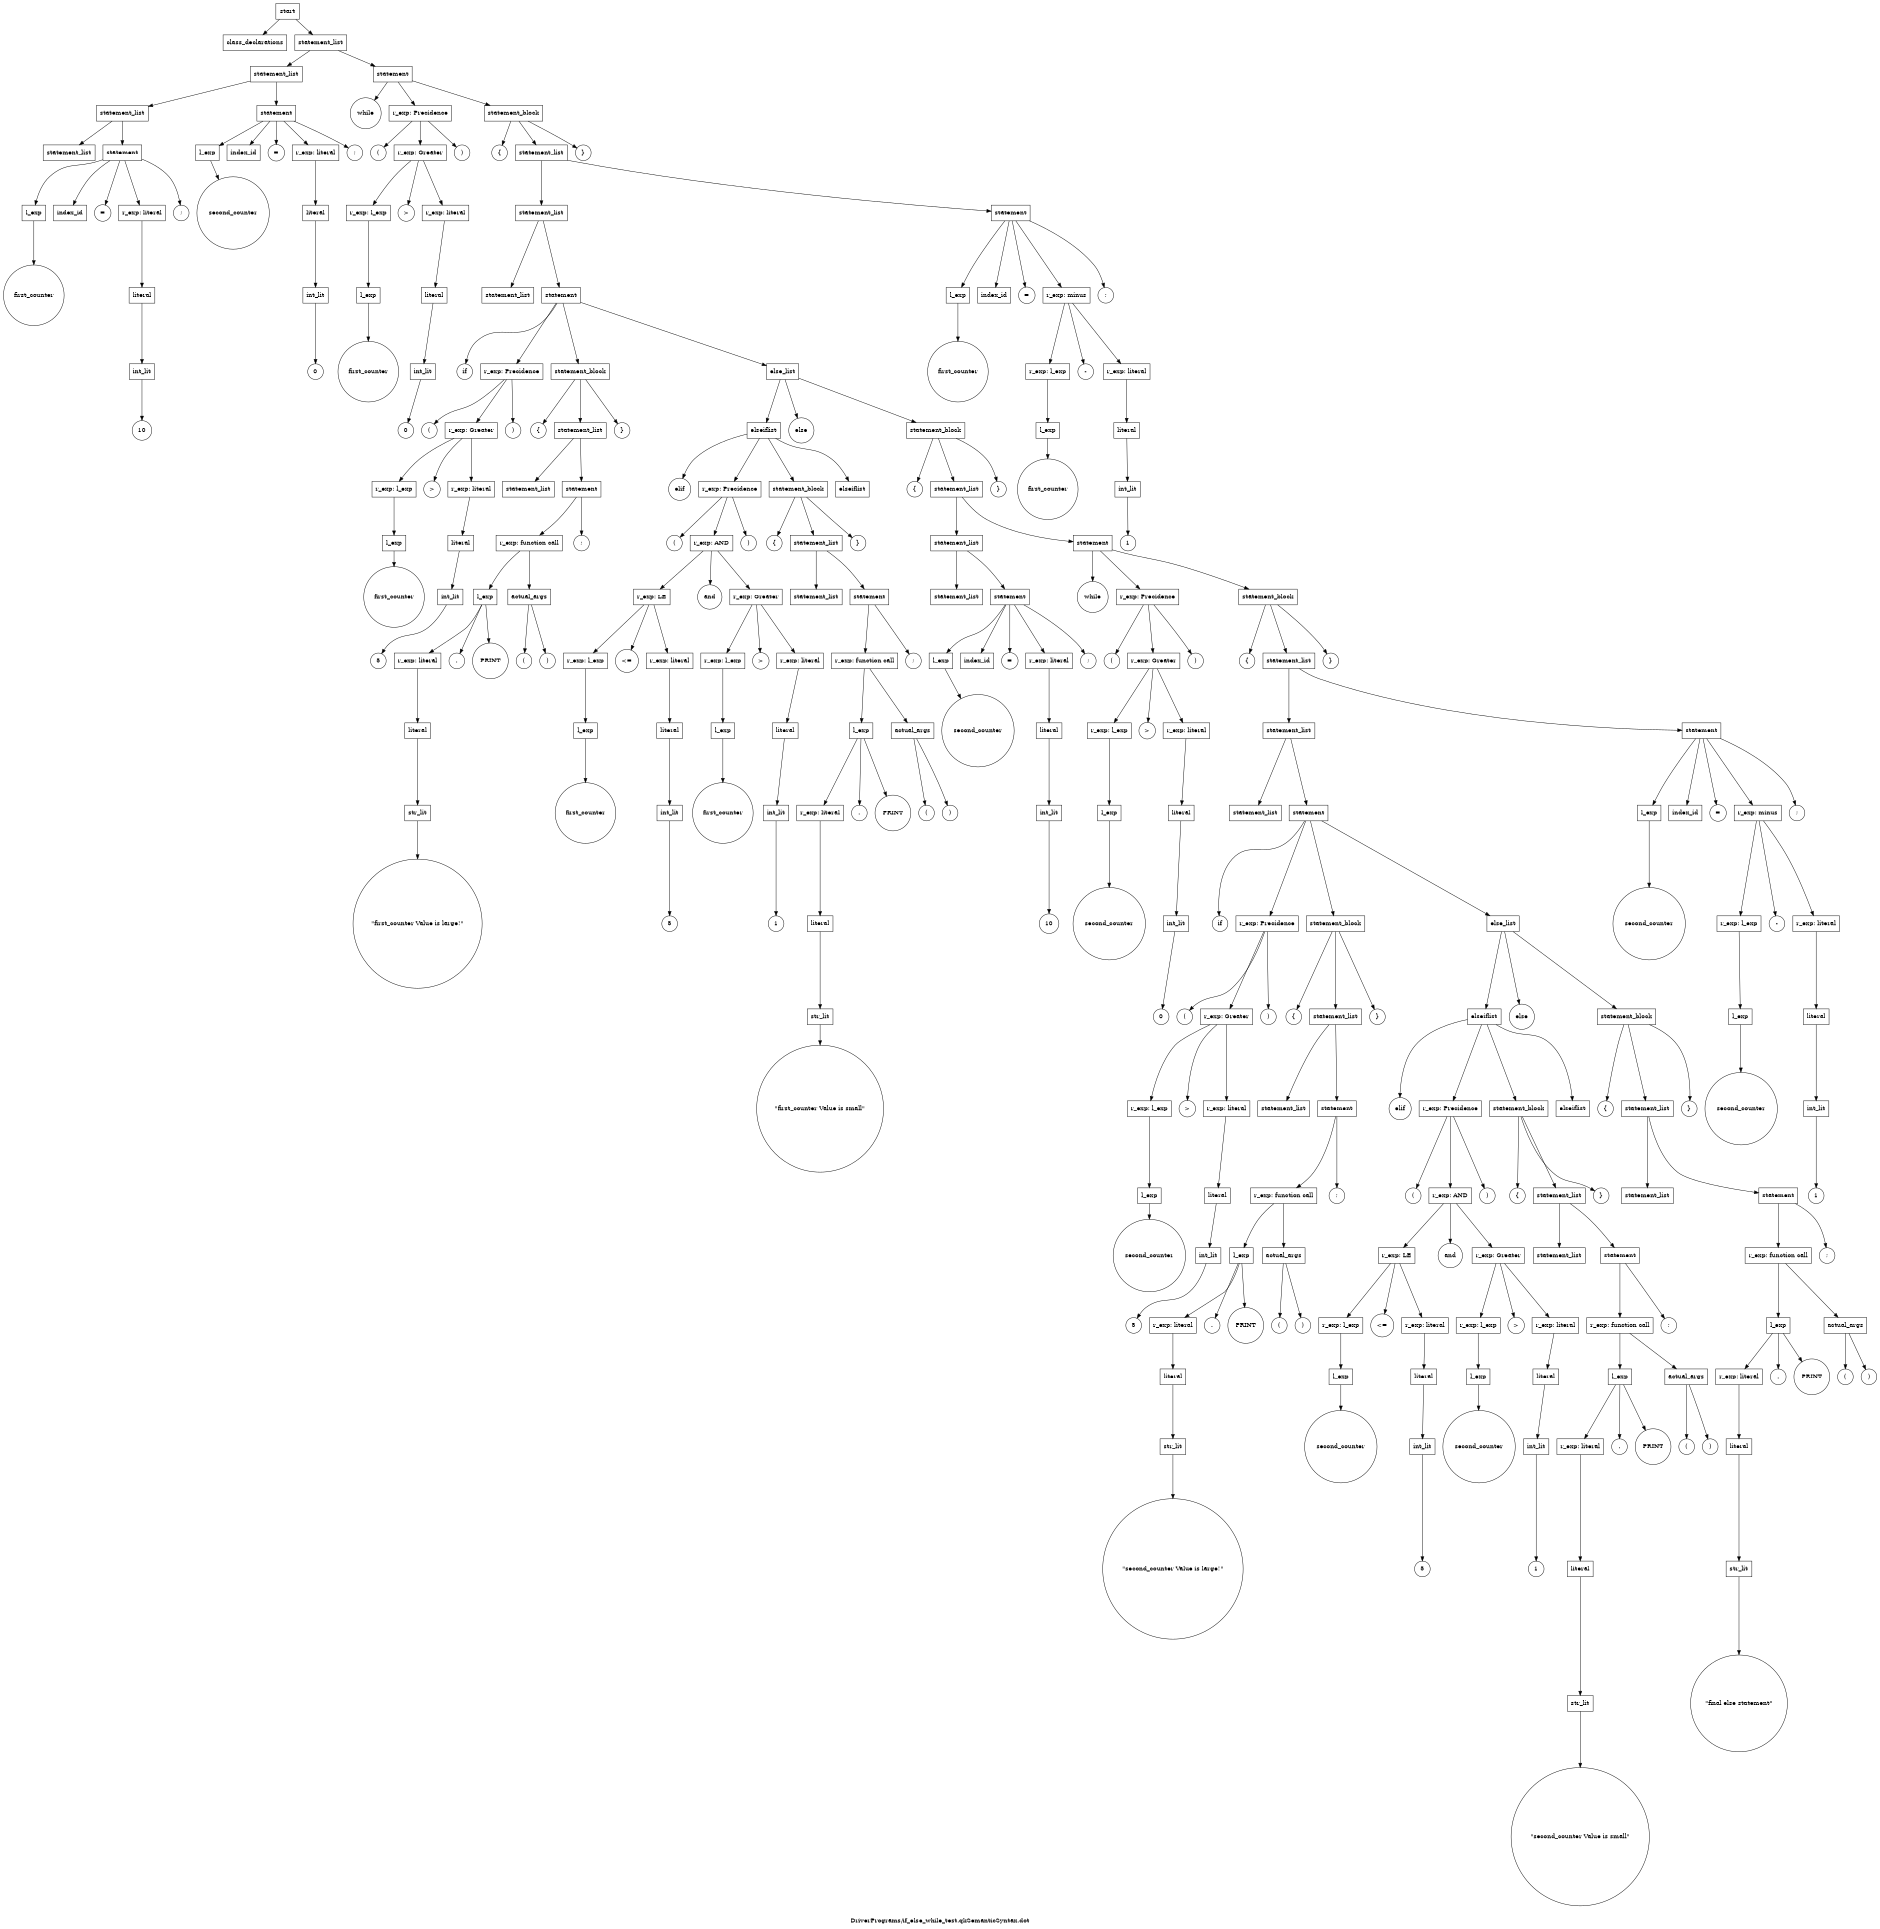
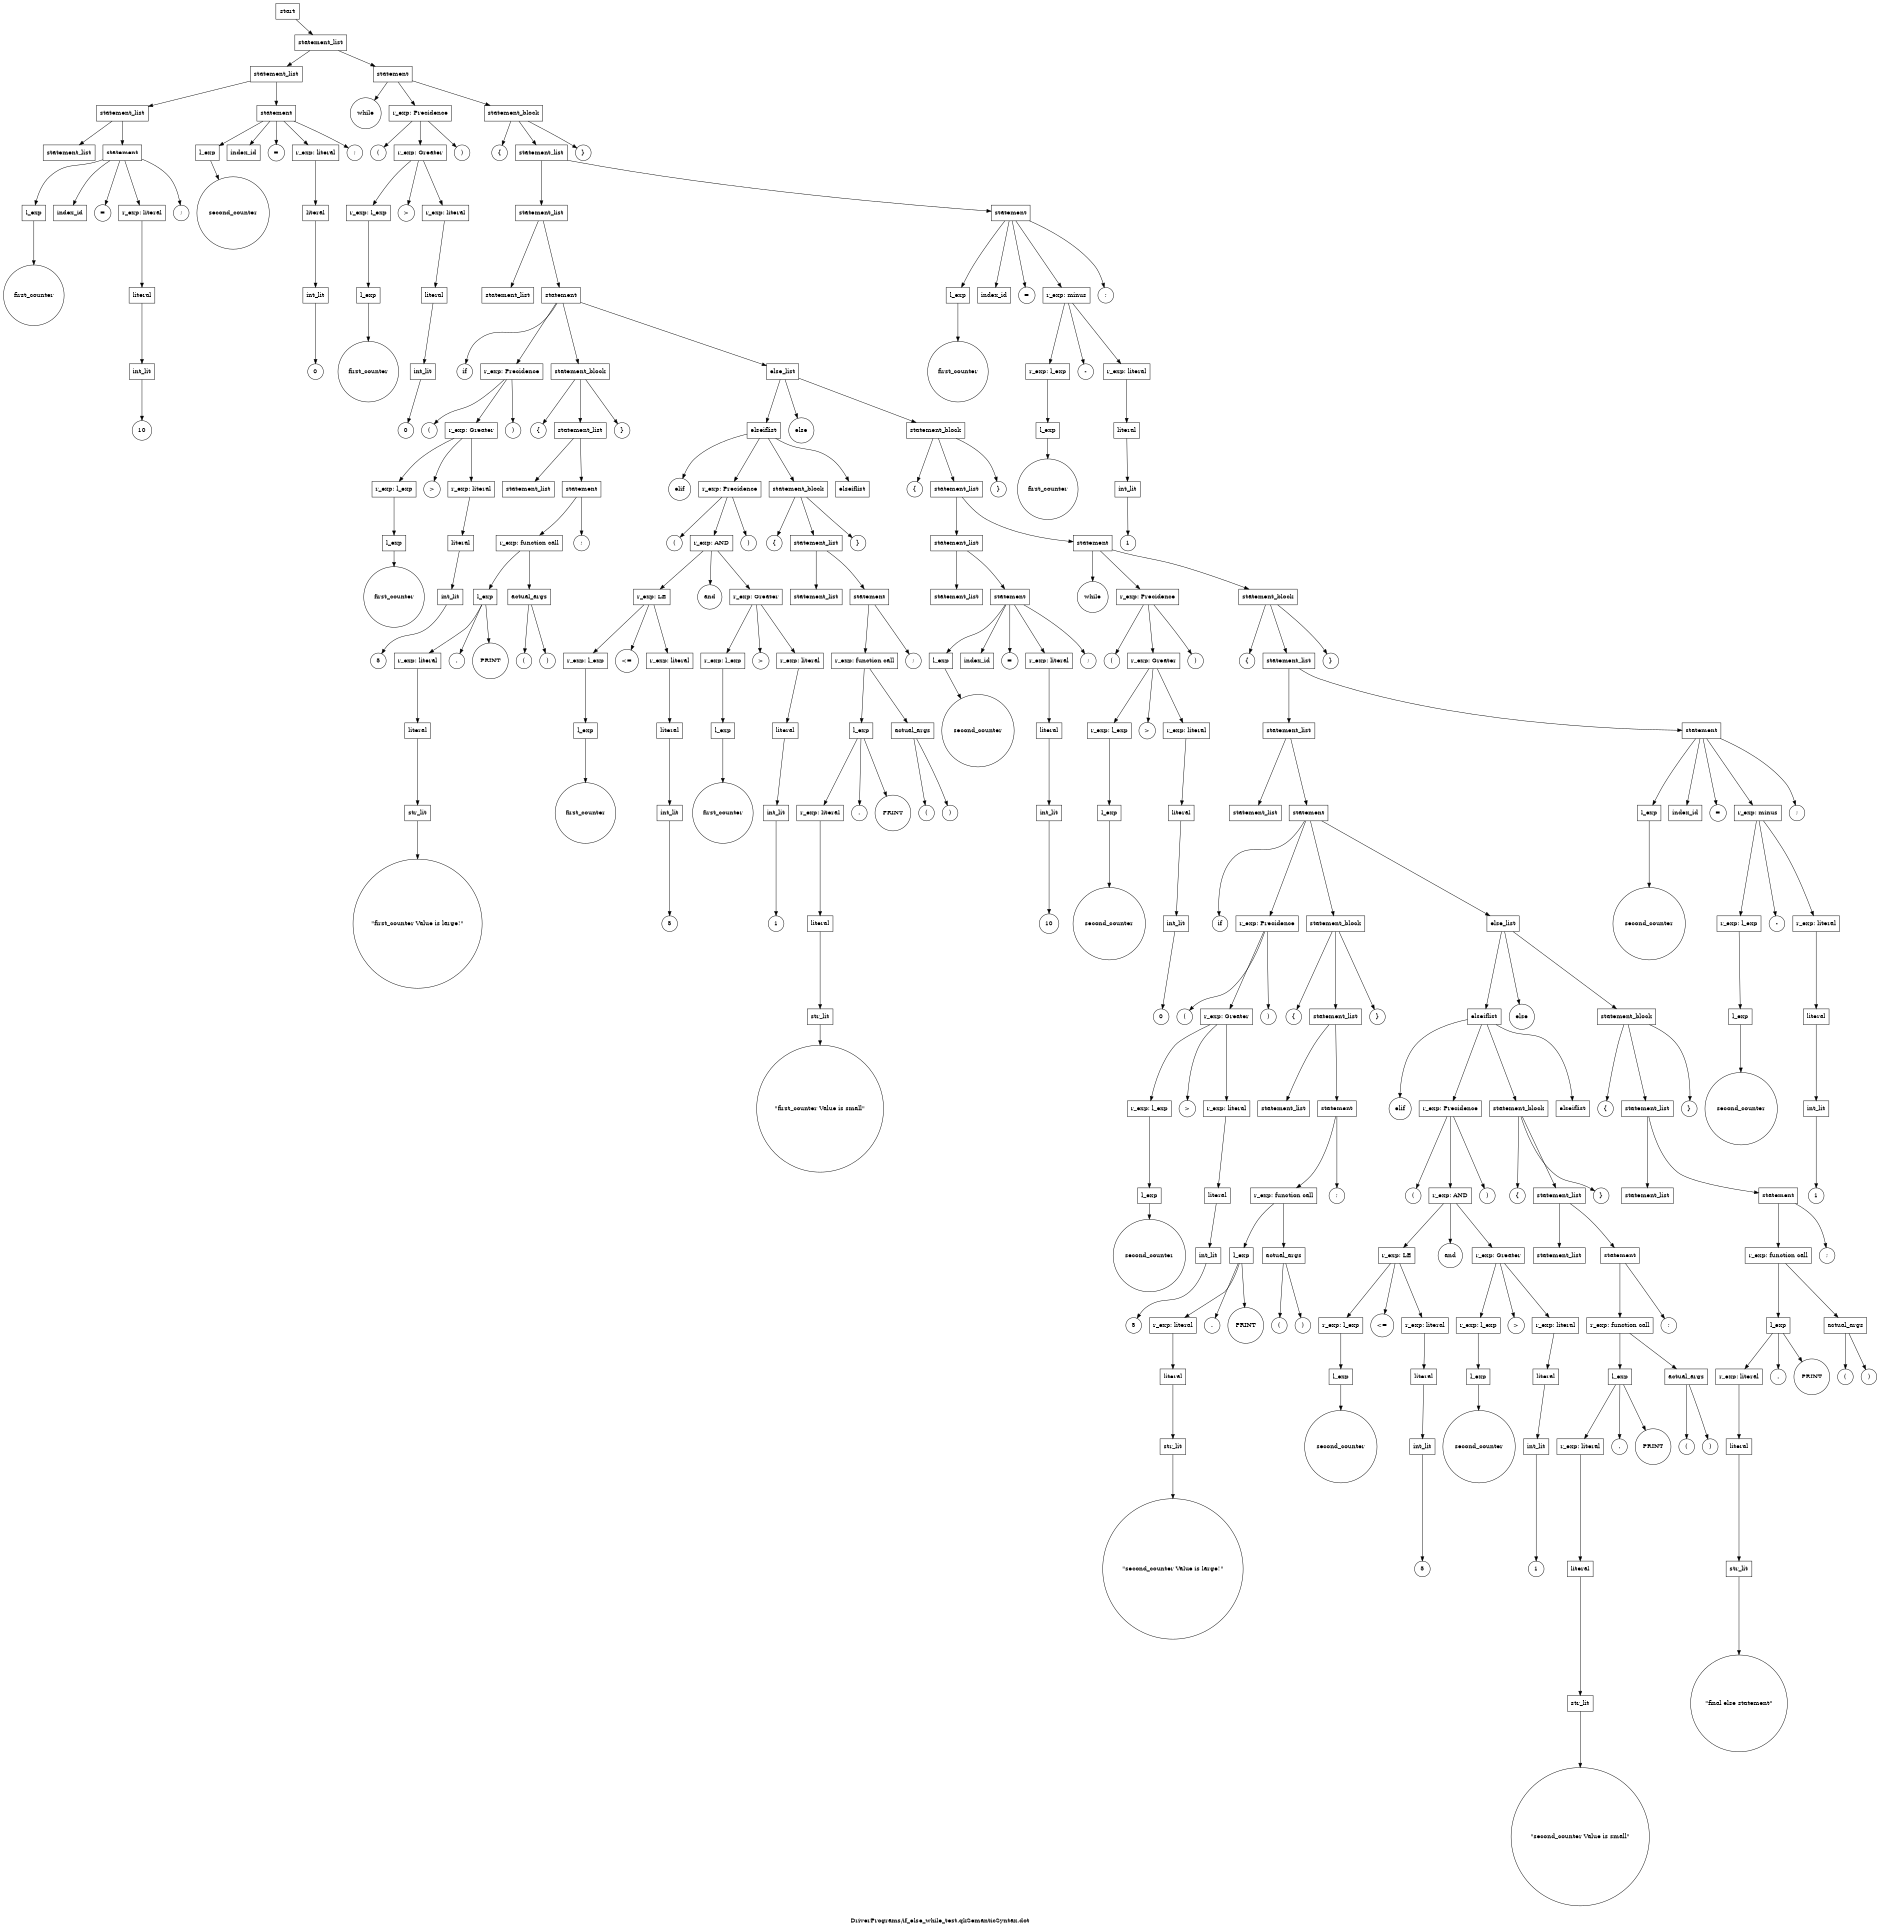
(255, 43) -> none
